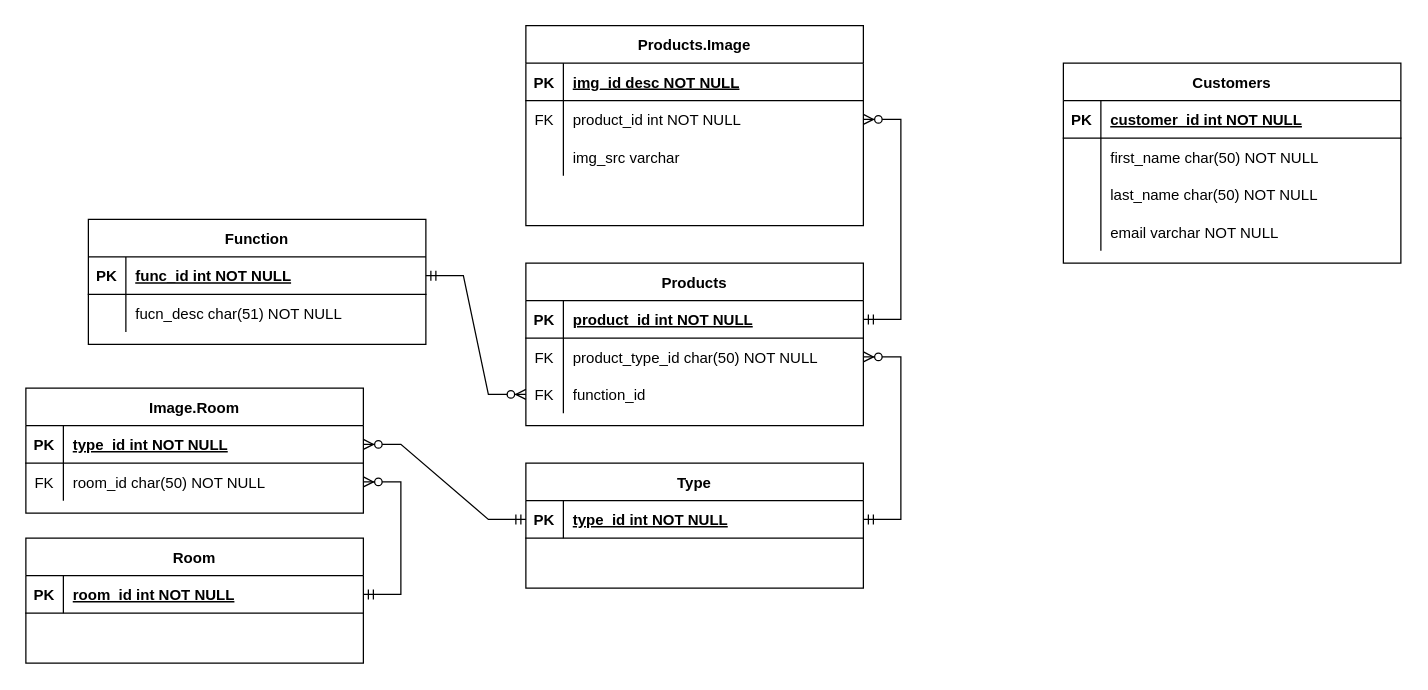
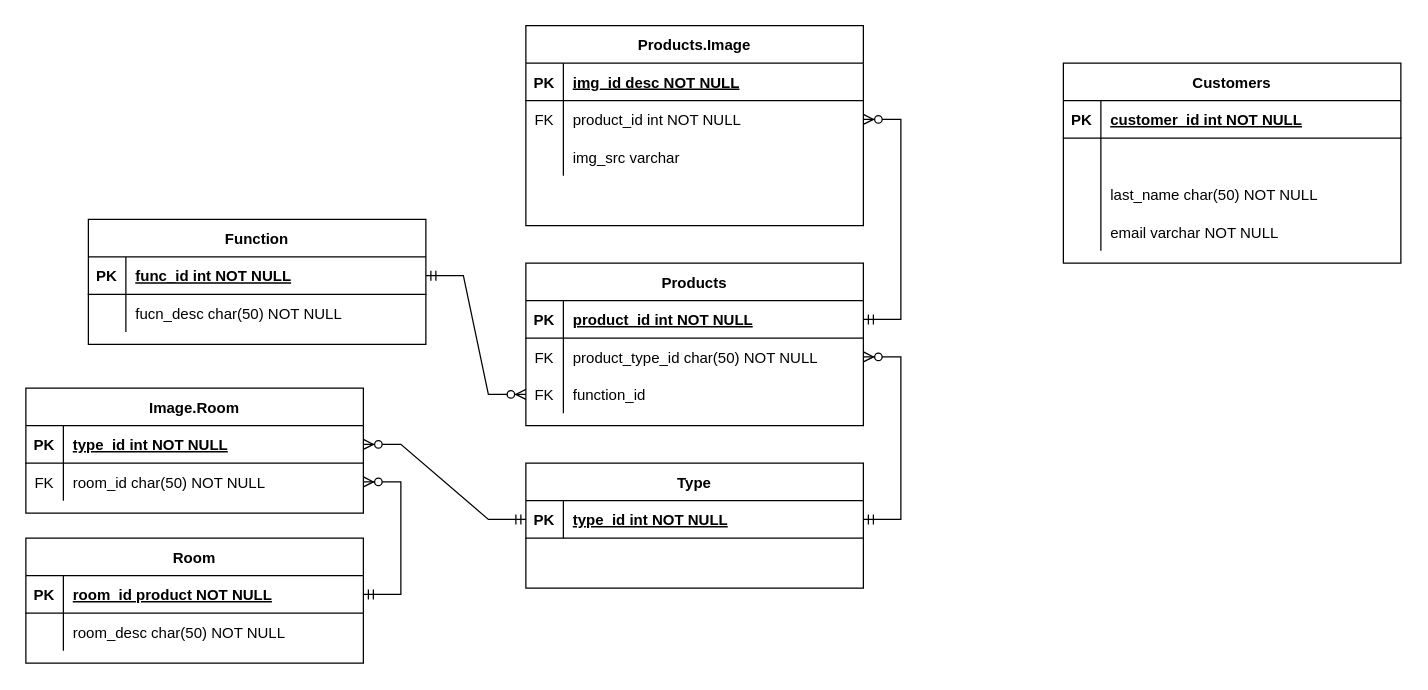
(1251, 157) -> none
(243, 314) -> (243, 314)
(147, 595) -> (166, 595)
none -> (213, 632)
